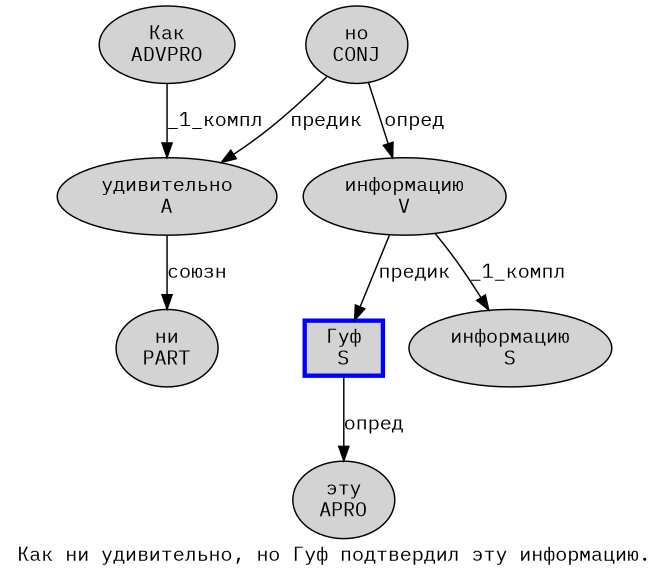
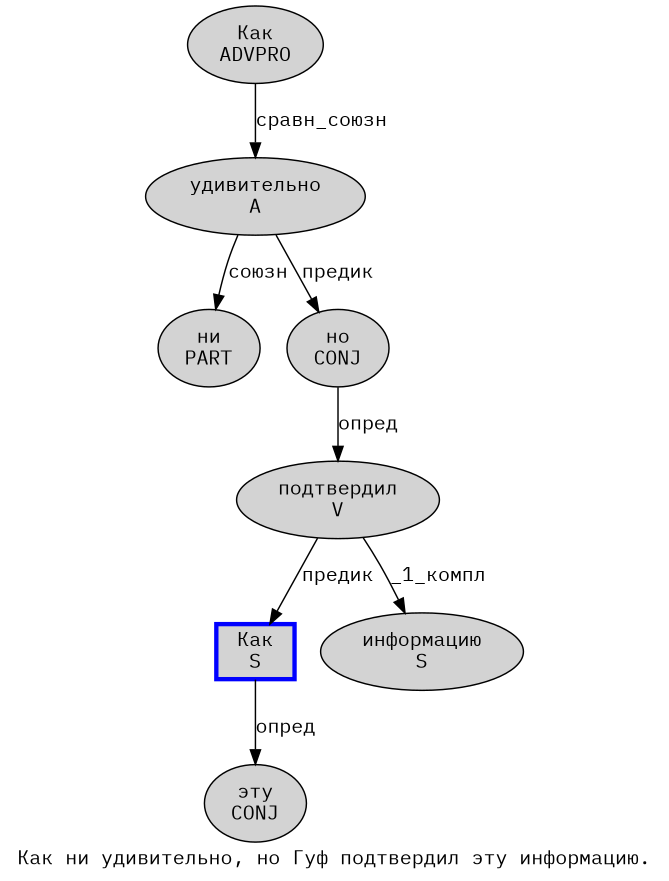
(282, 118) -> (294, 267)
(216, 121) -> (321, 121)
(405, 196) -> (338, 500)
(344, 348) -> (255, 652)
(344, 500) -> (255, 803)
